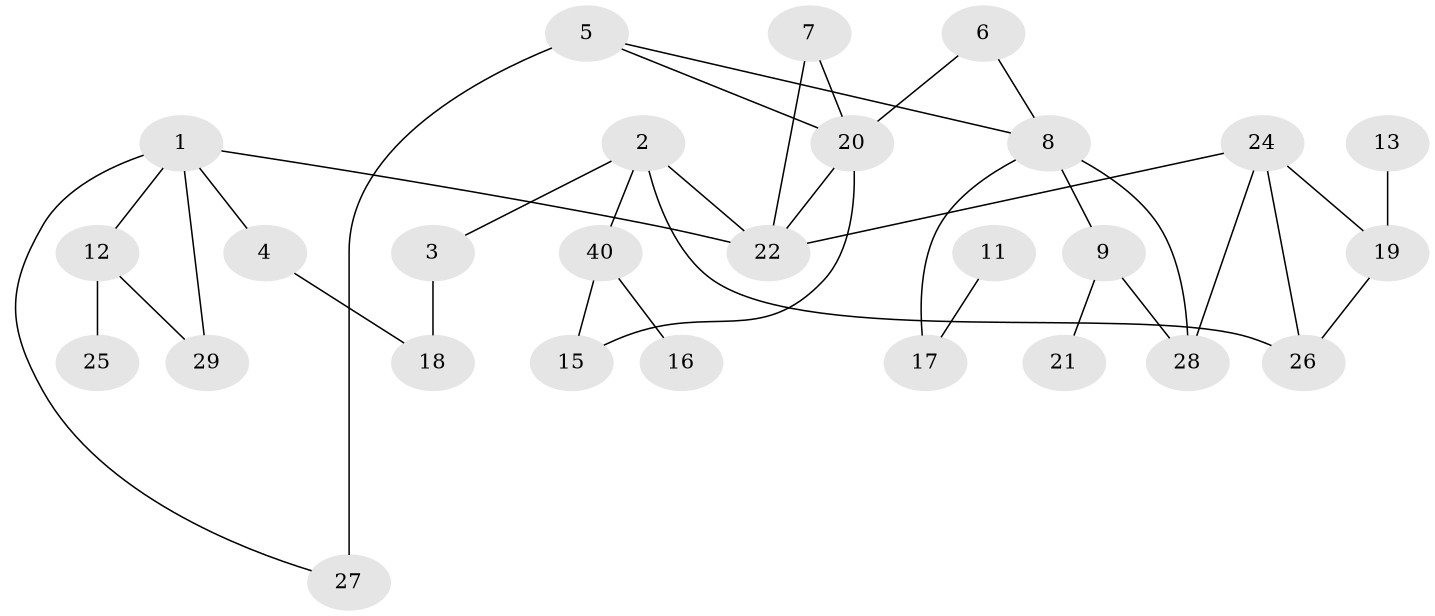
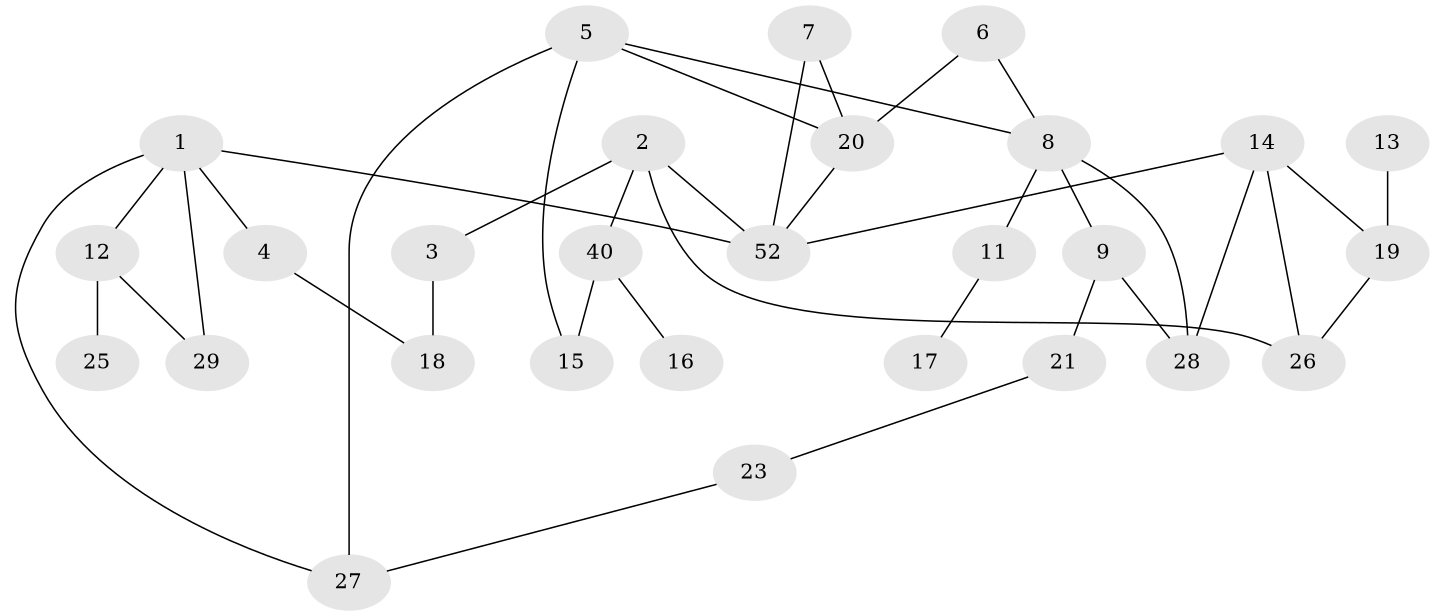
(1263, 143) -> (1263, 143)
(937, 230) -> (1016, 208)
(768, 253) -> (768, 253)
(775, 314) -> (547, 184)
none -> (755, 473)
